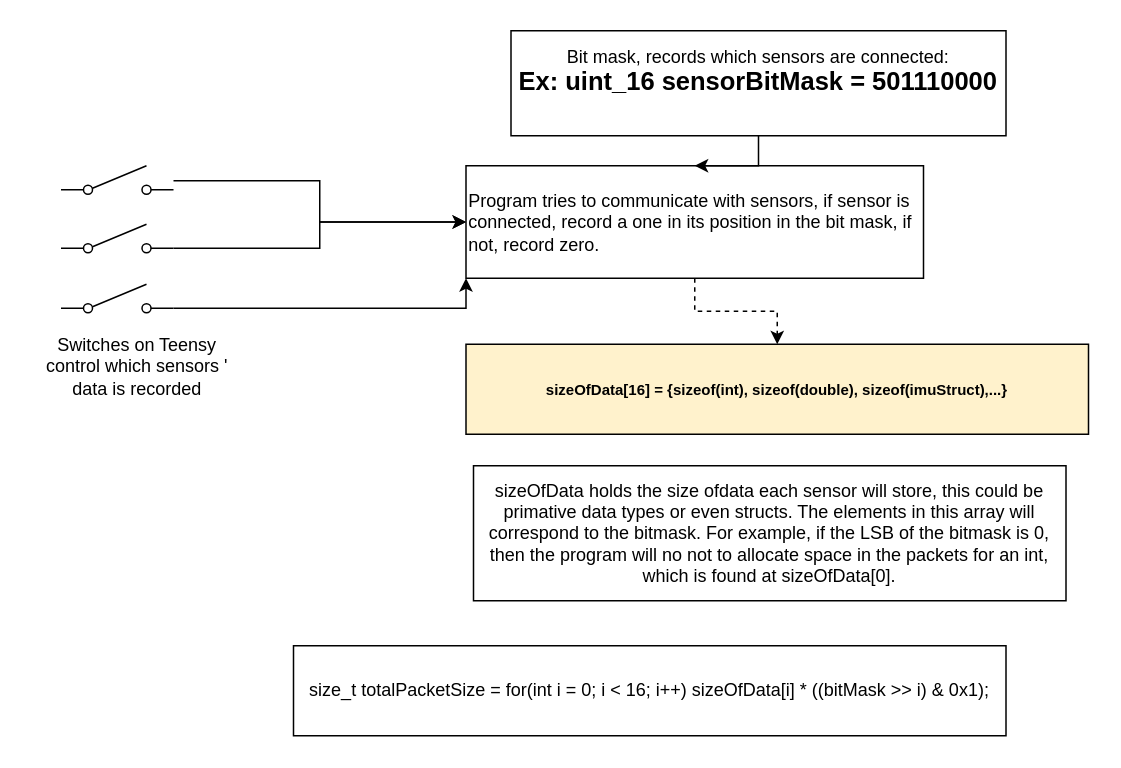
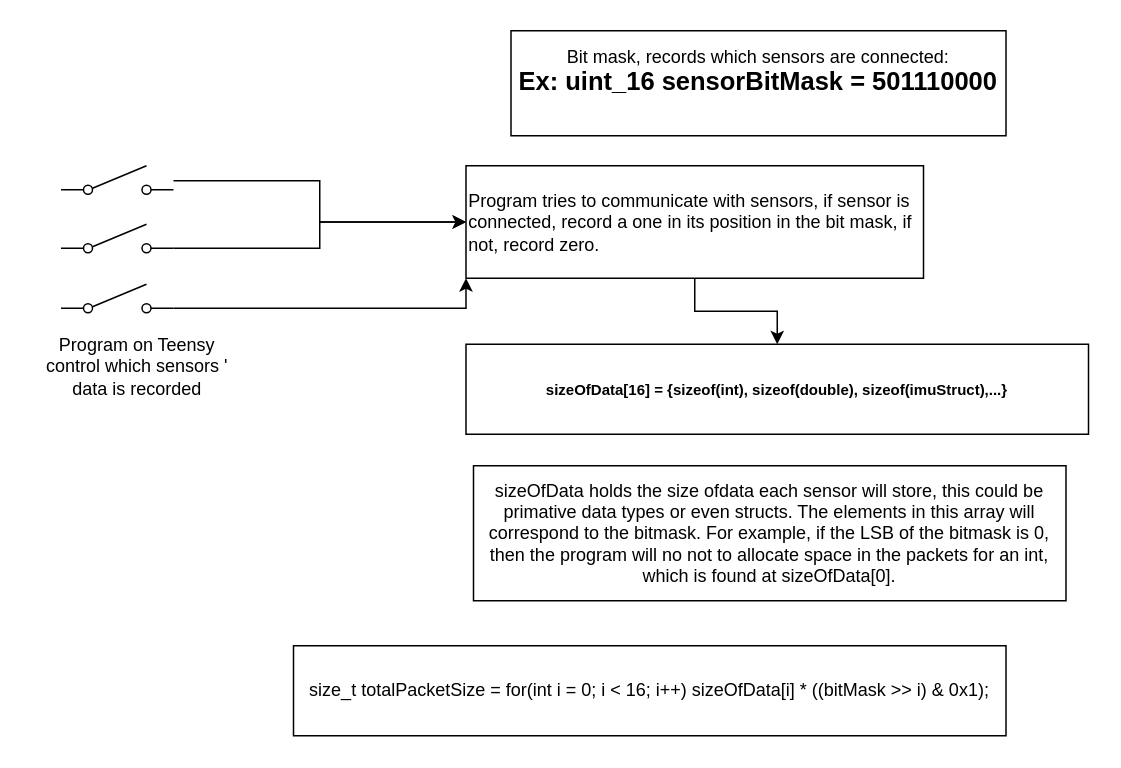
(758, 152) -> none
(731, 311) -> (731, 311)
(137, 367) -> (137, 367)
(777, 389) -> (777, 389)
